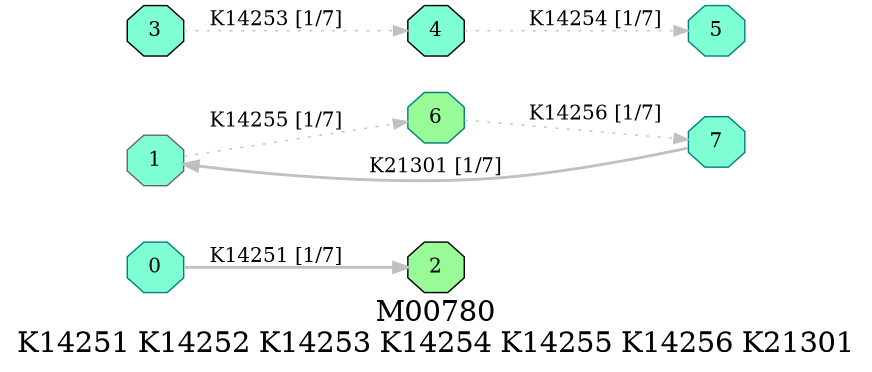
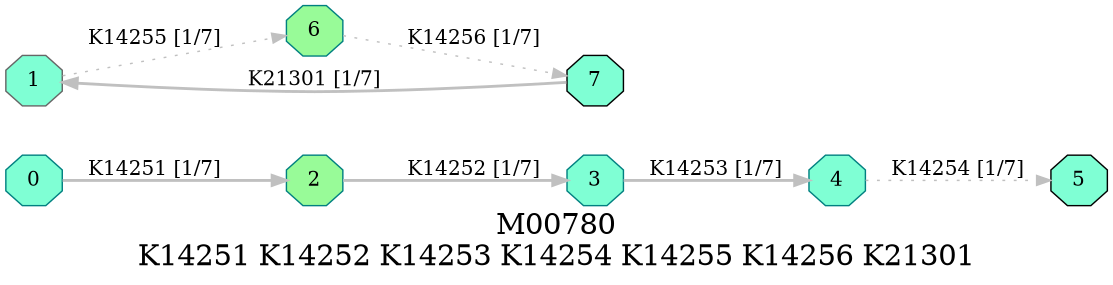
(155, 31) -> (595, 180)
(289, 31) -> (709, 180)
(436, 31) -> (837, 180)
(717, 31) -> (1079, 180)
(717, 142) -> (595, 81)
none -> (448, 180)
(436, 267) -> (315, 180)
